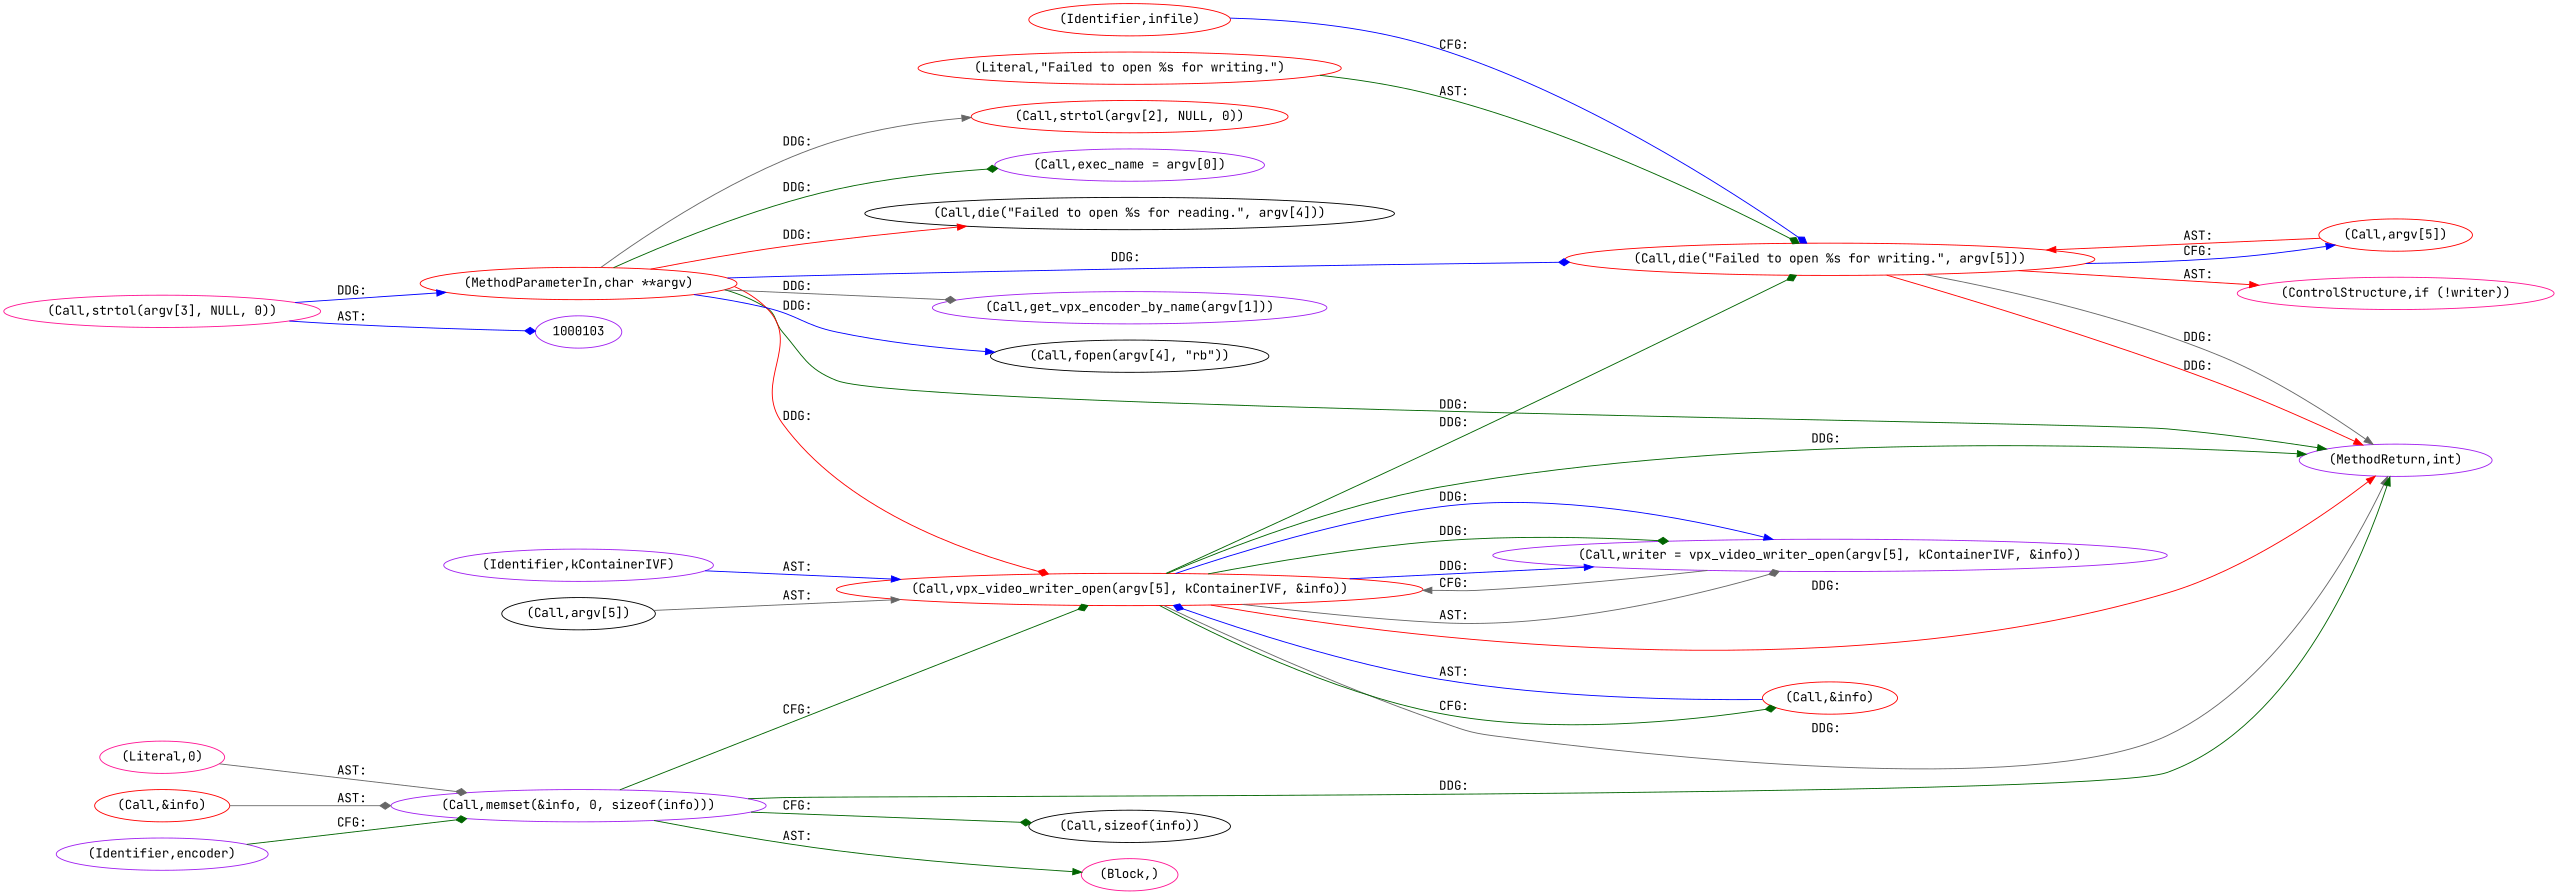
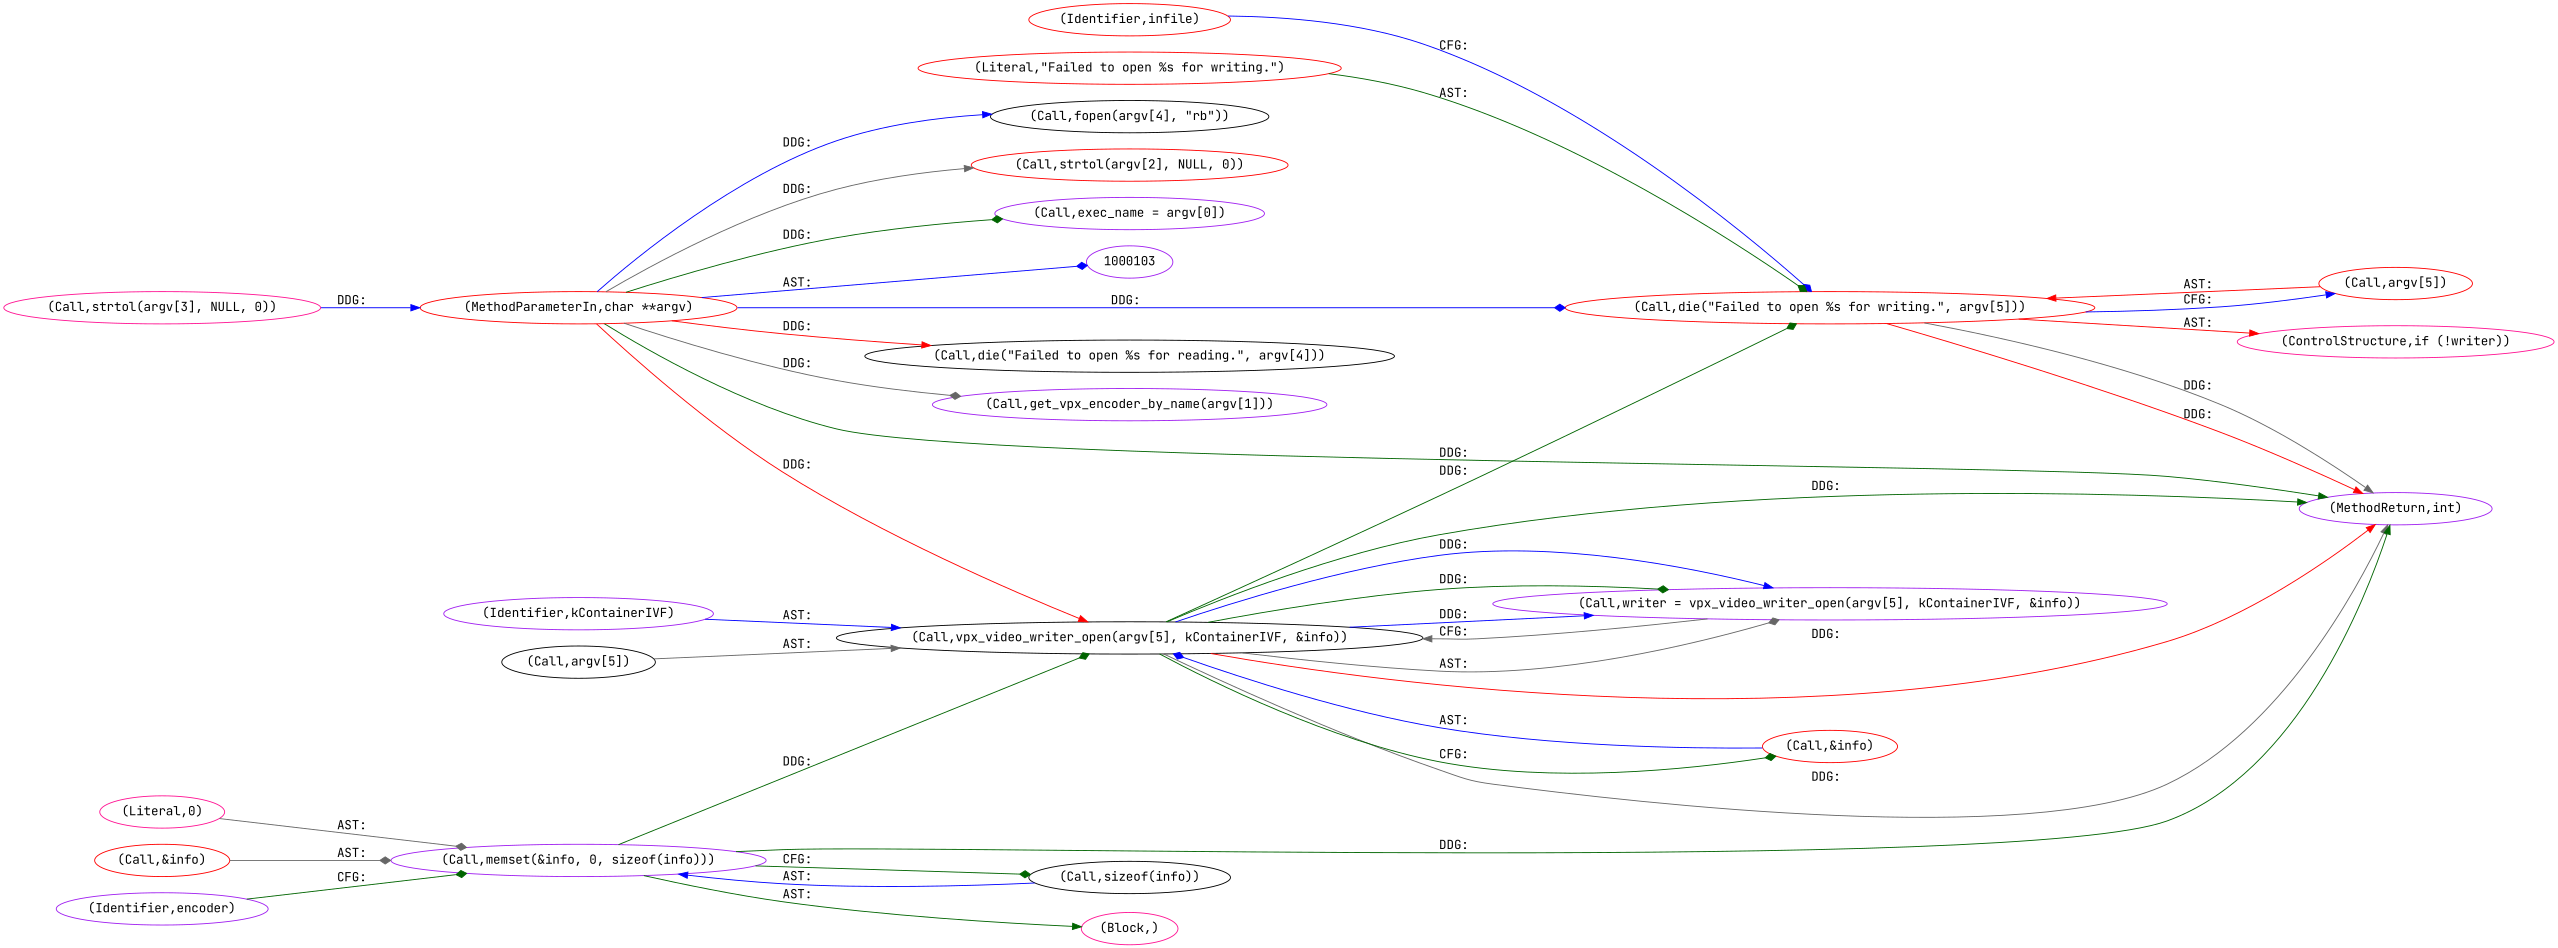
(407, 327) -> (889, 282)
(831, 474) -> (823, 496)
(1130, 589) -> (1130, 638)
(801, 710) -> (801, 762)
none -> (861, 886)
